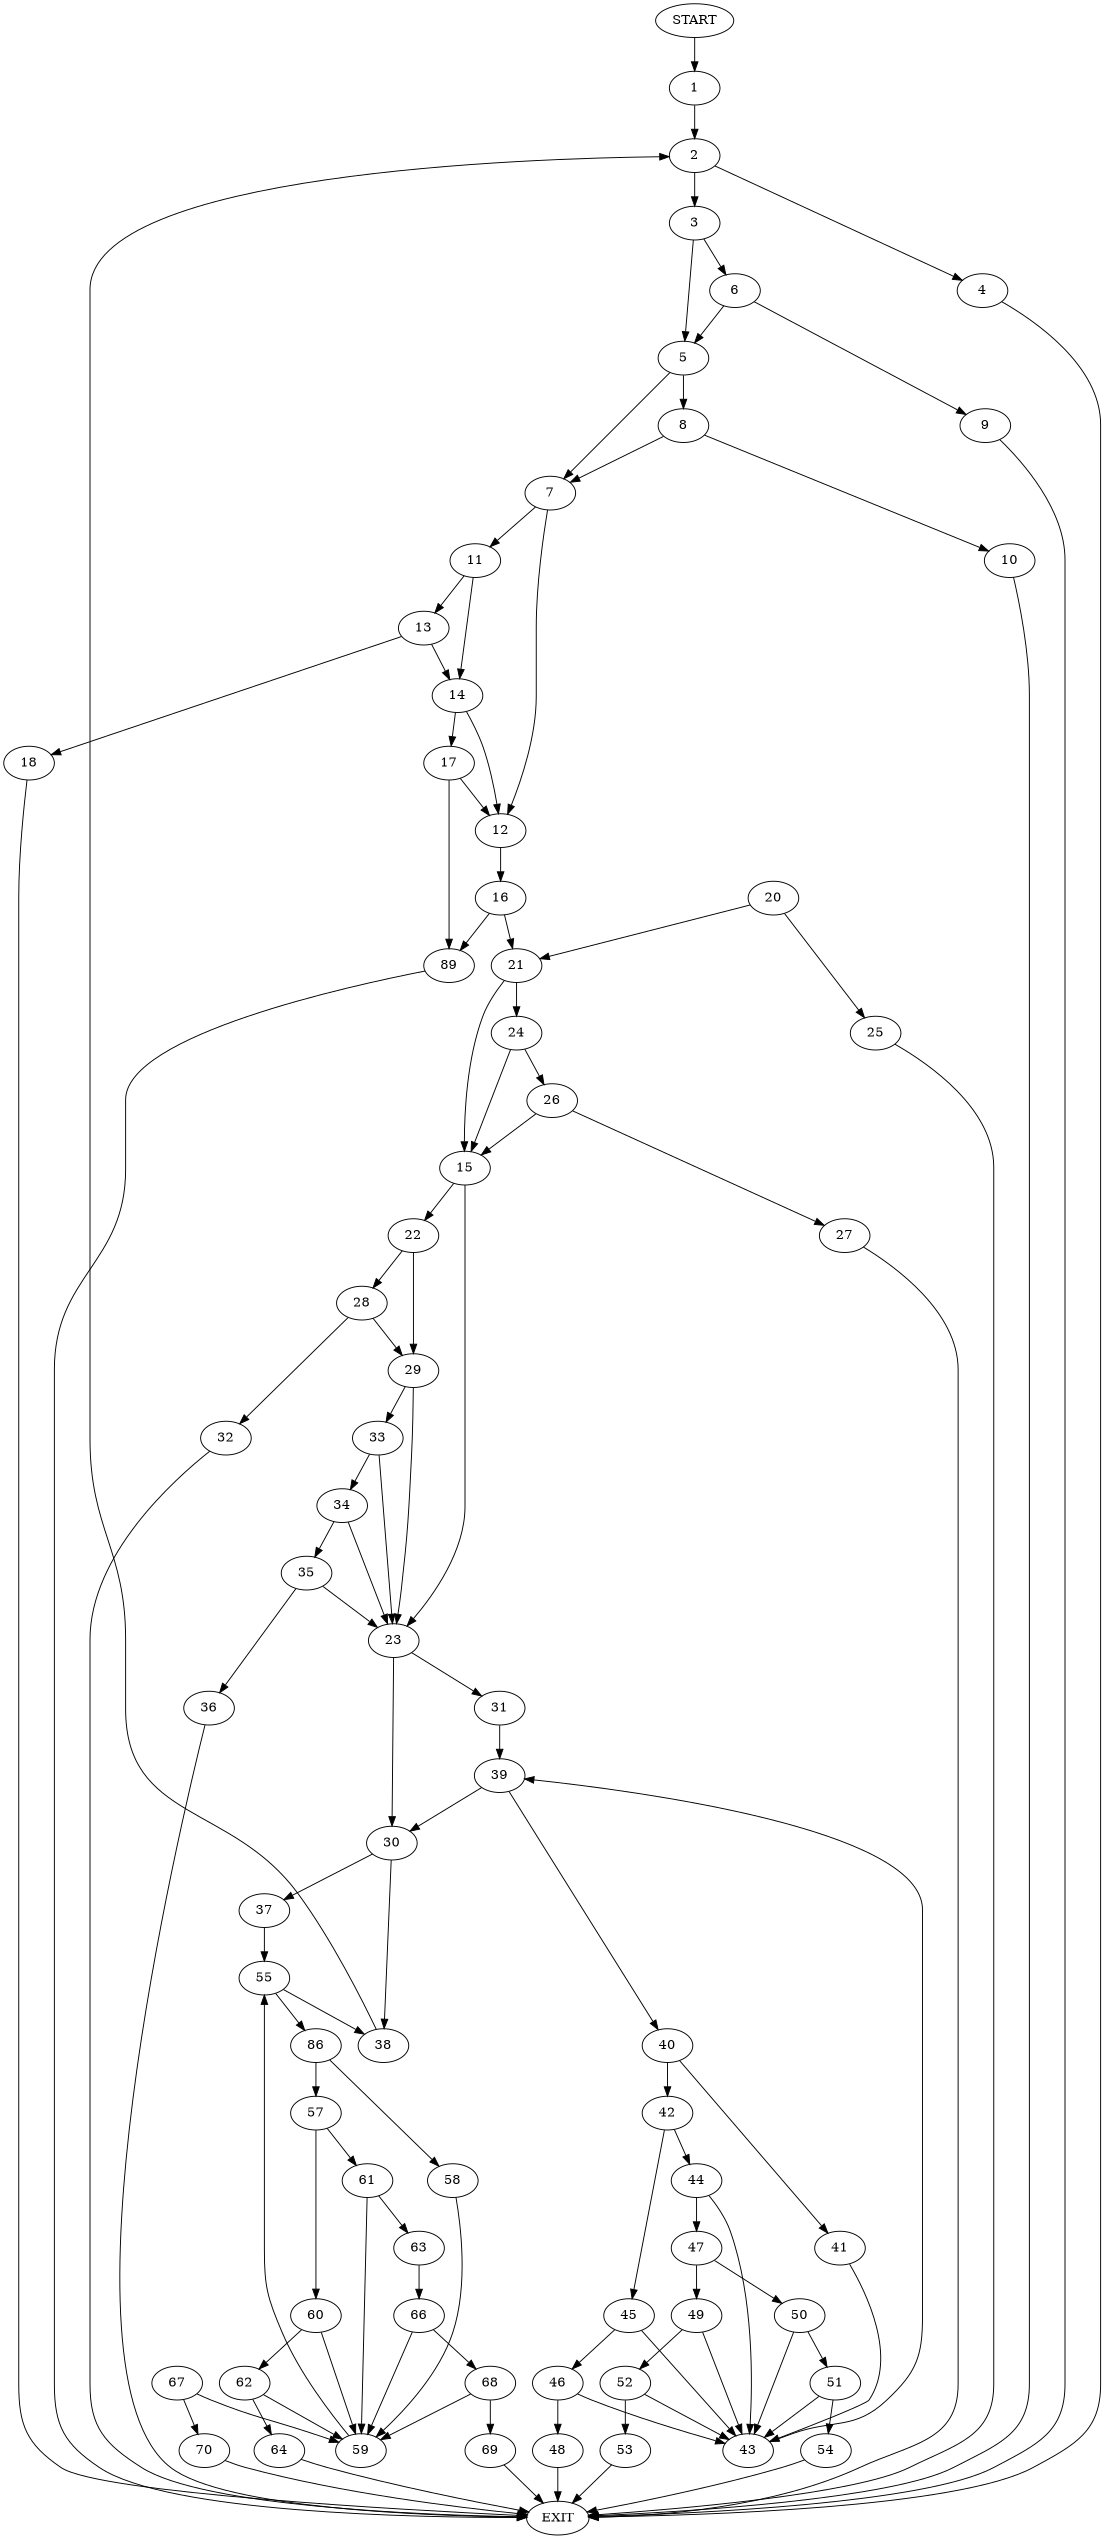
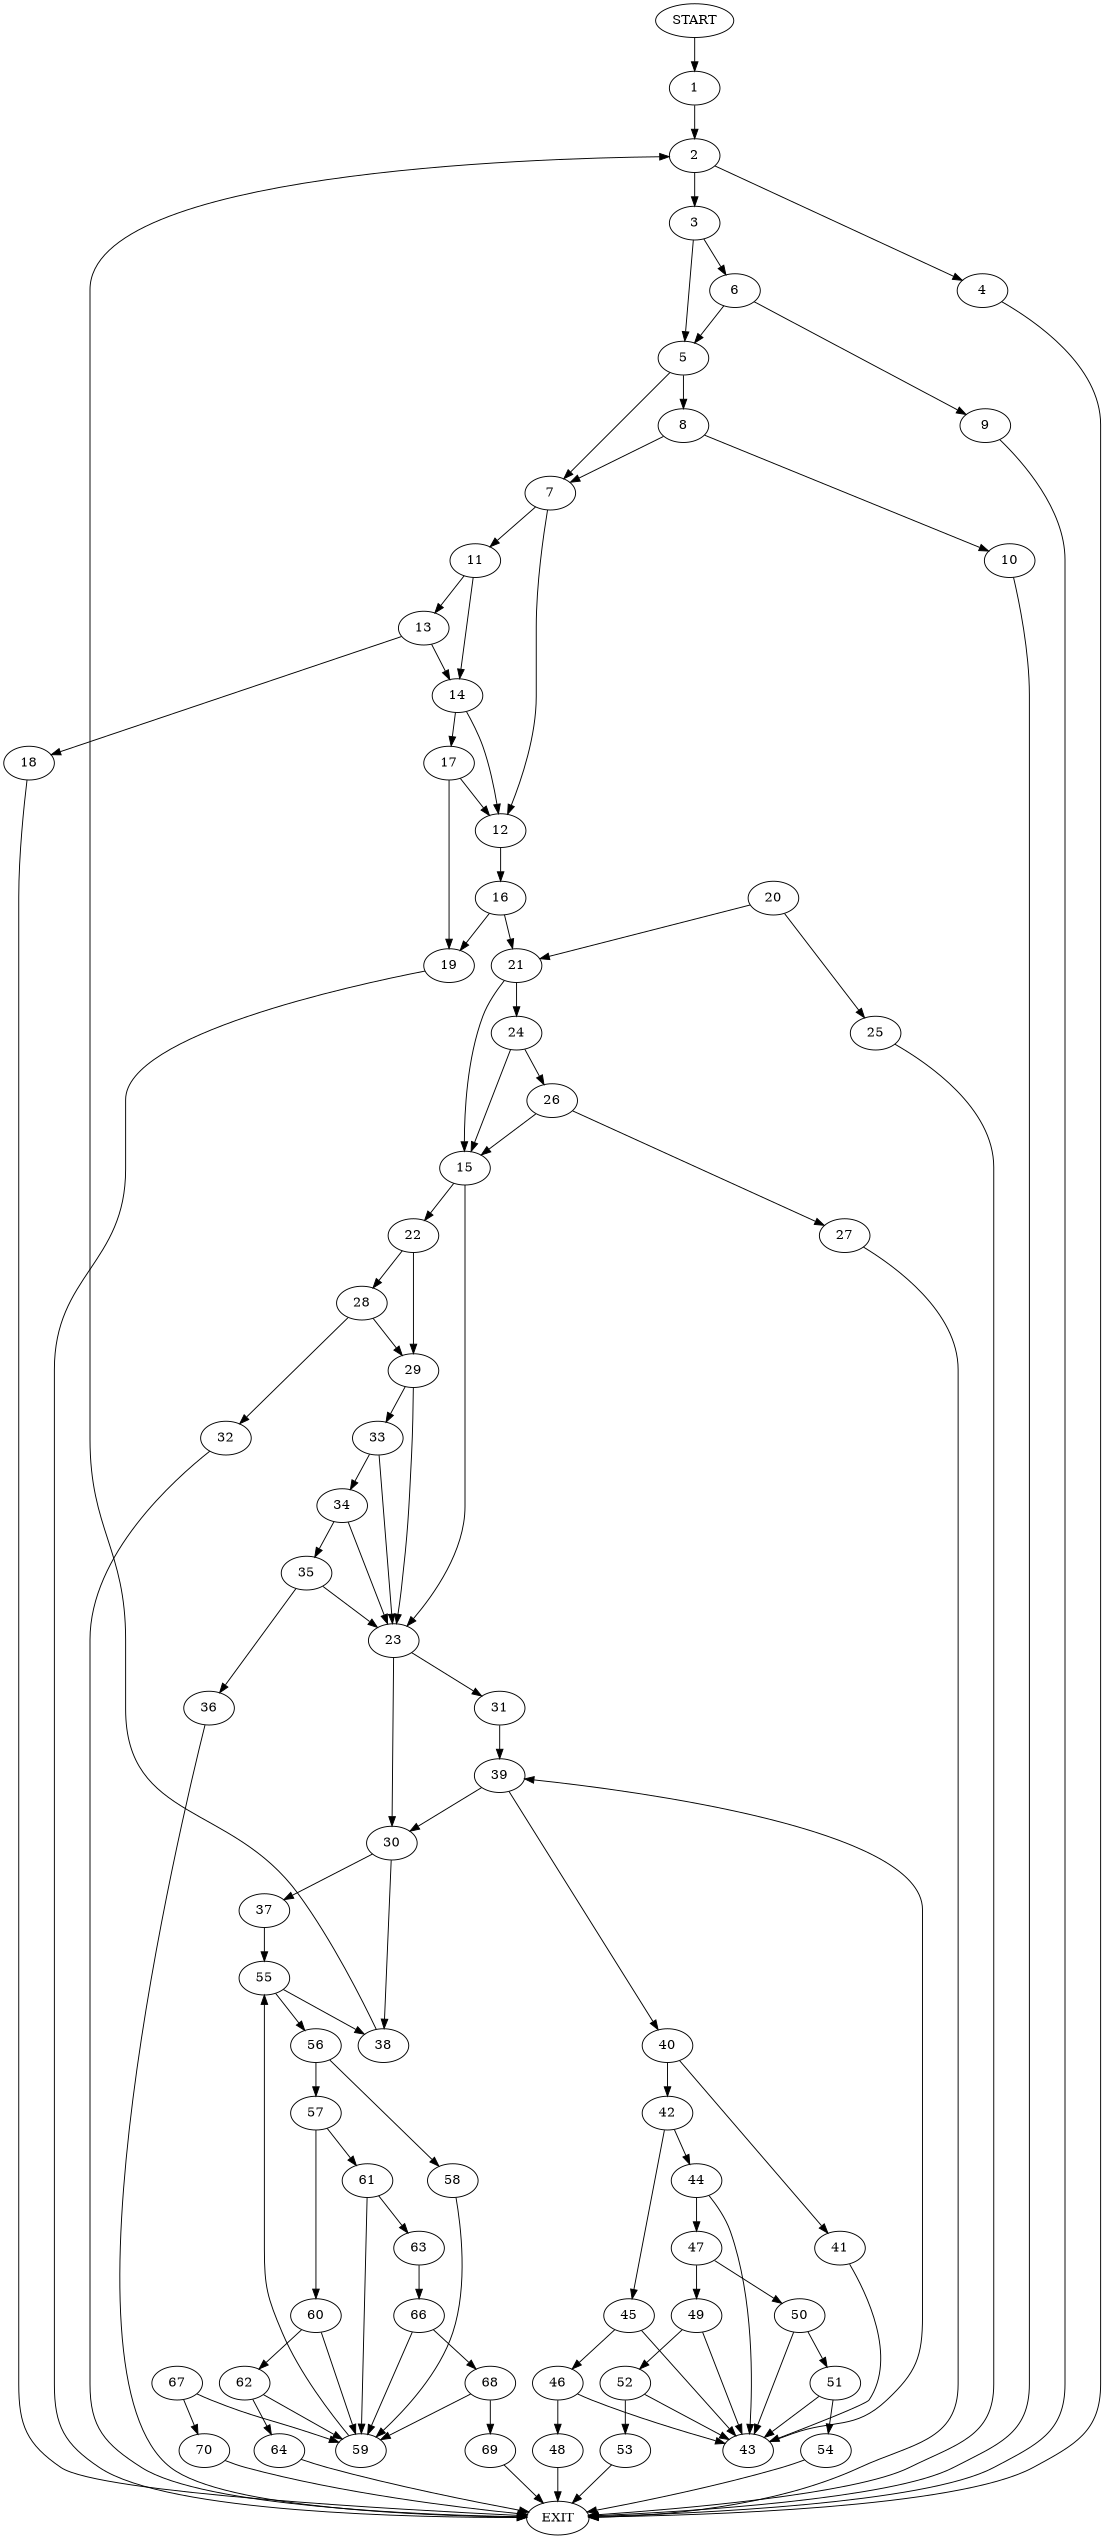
(449, 966) -> (449, 966)
(316, 2046) -> (316, 2046)
